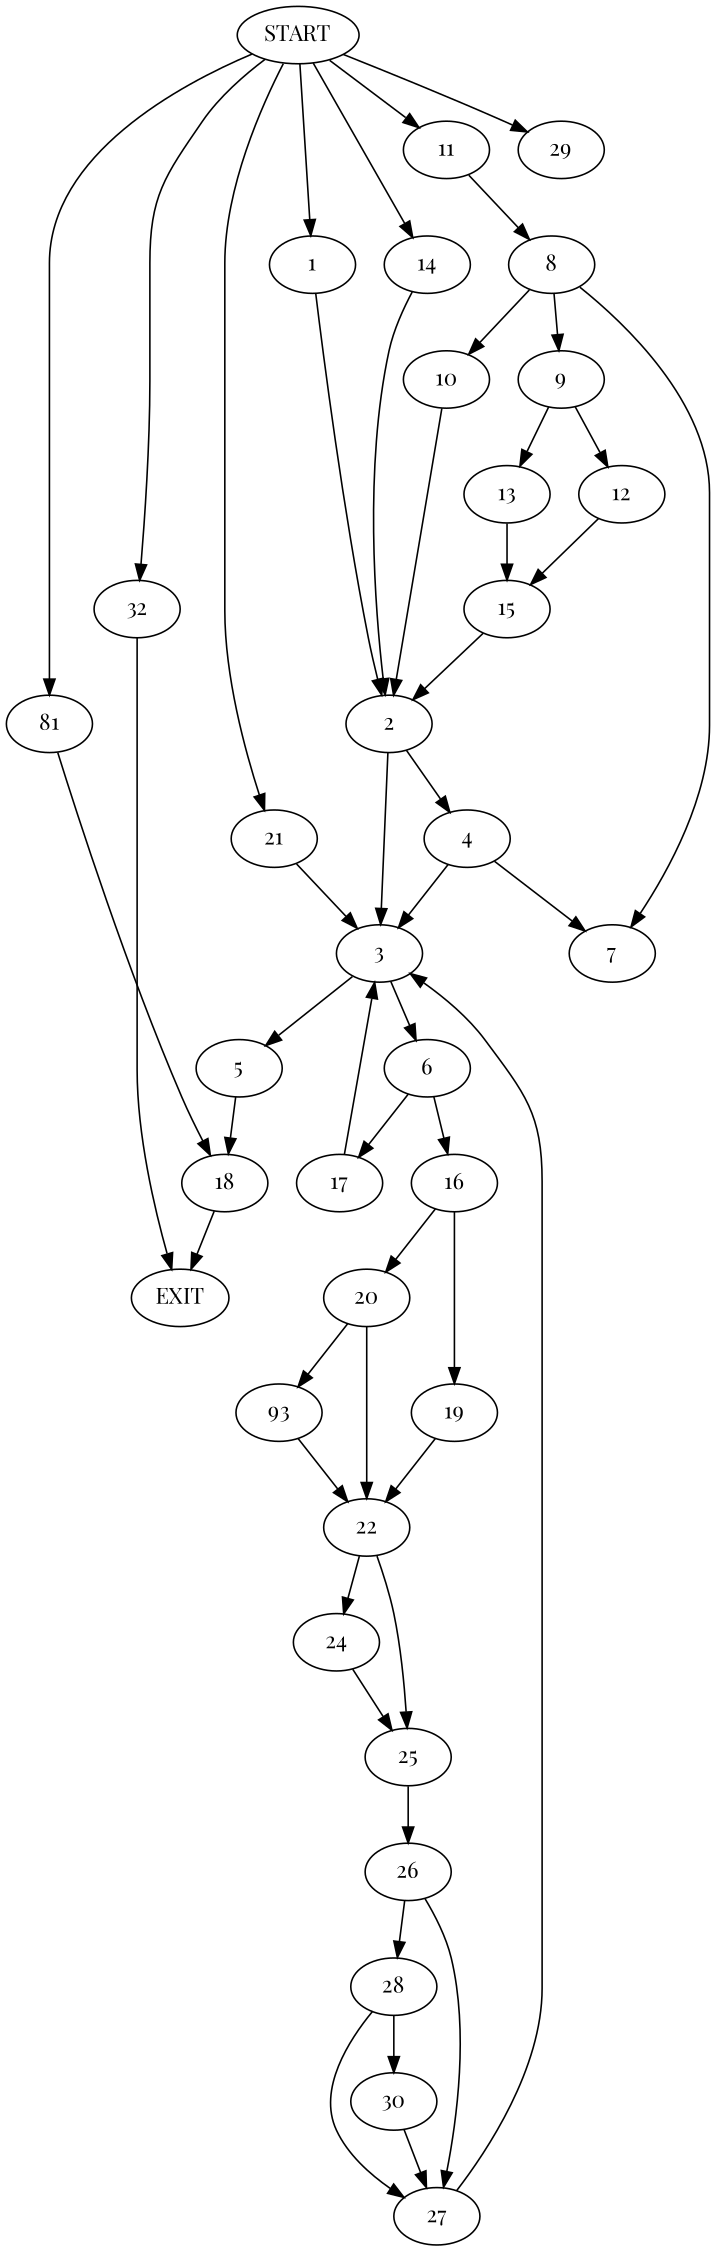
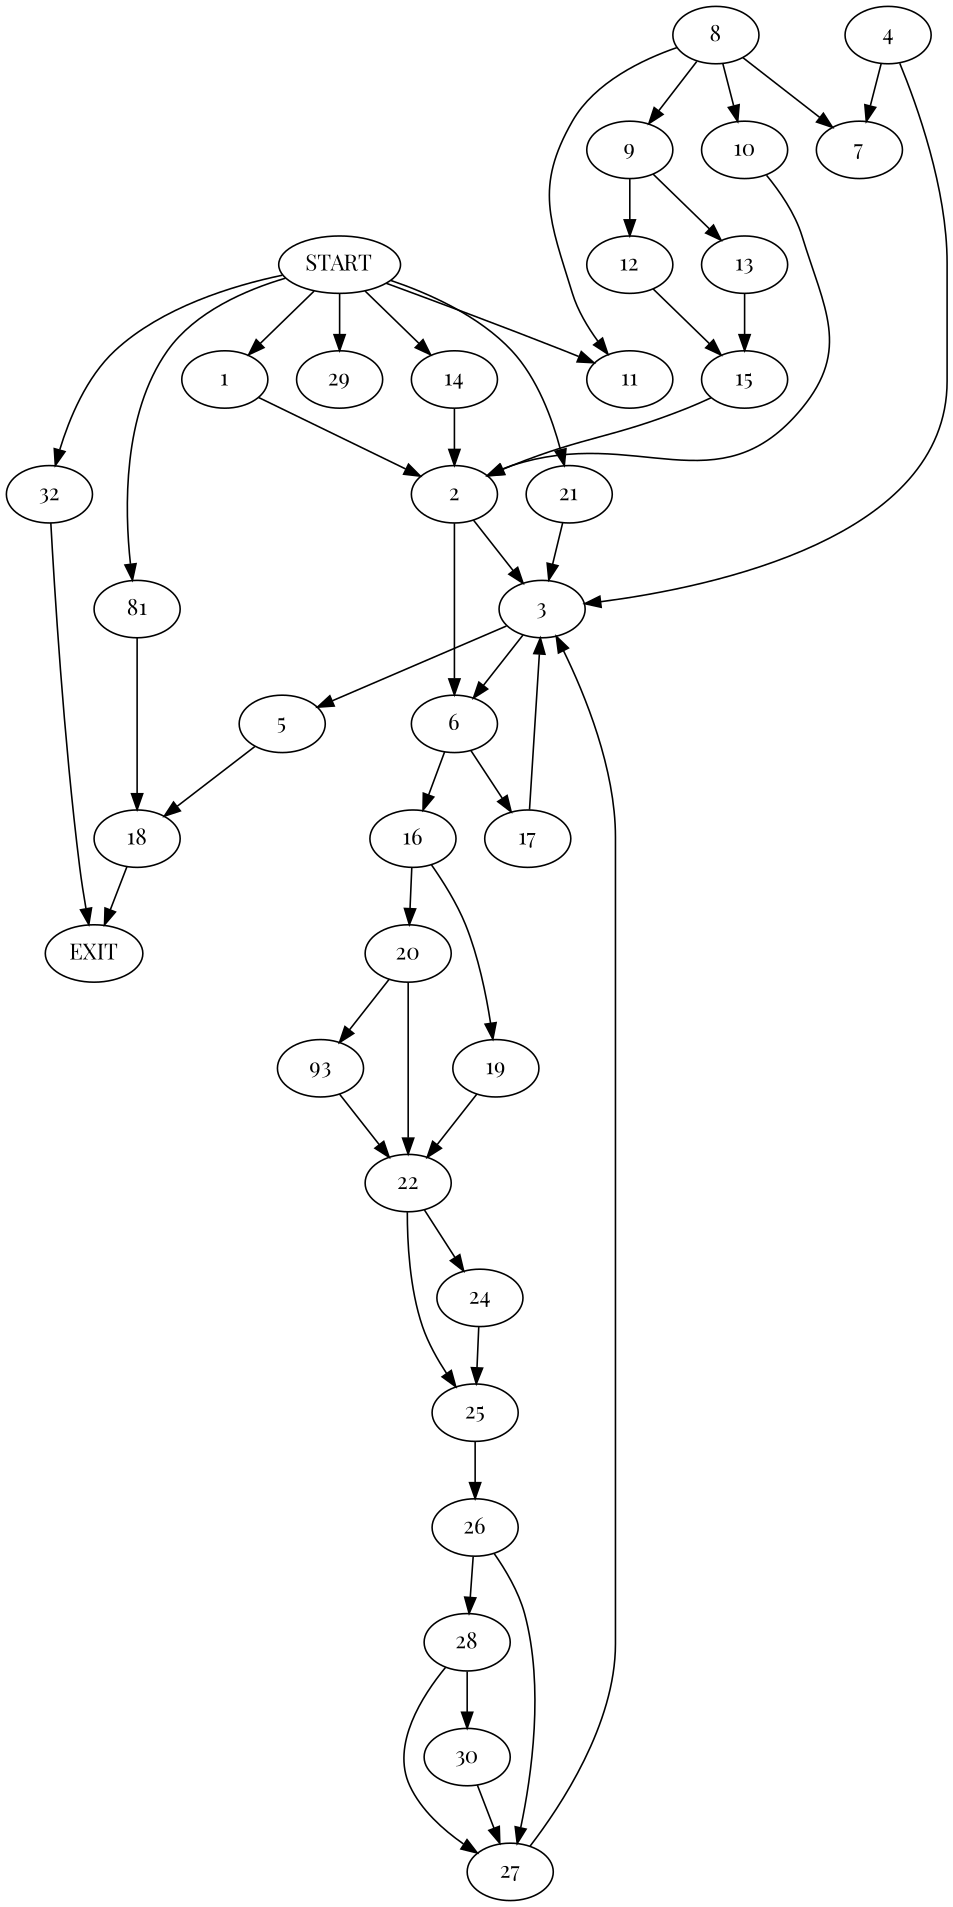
(493, 201) -> (553, 169)
(423, 775) -> (454, 601)
